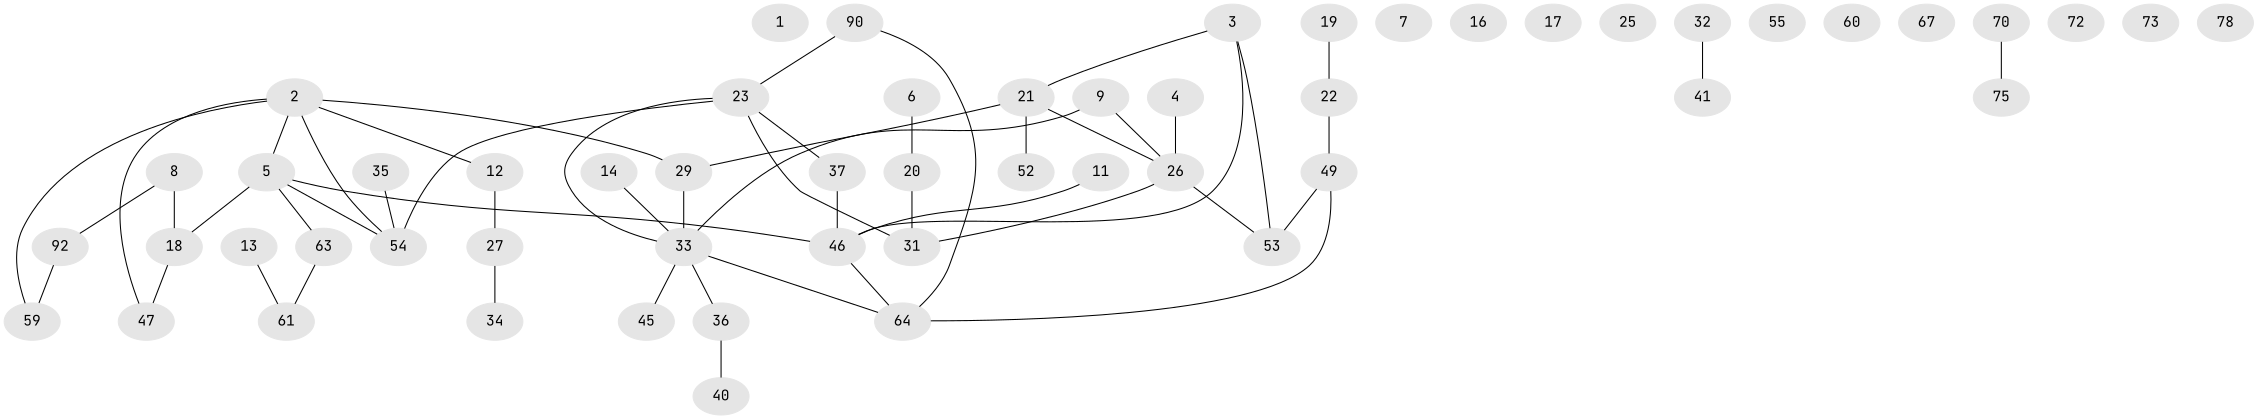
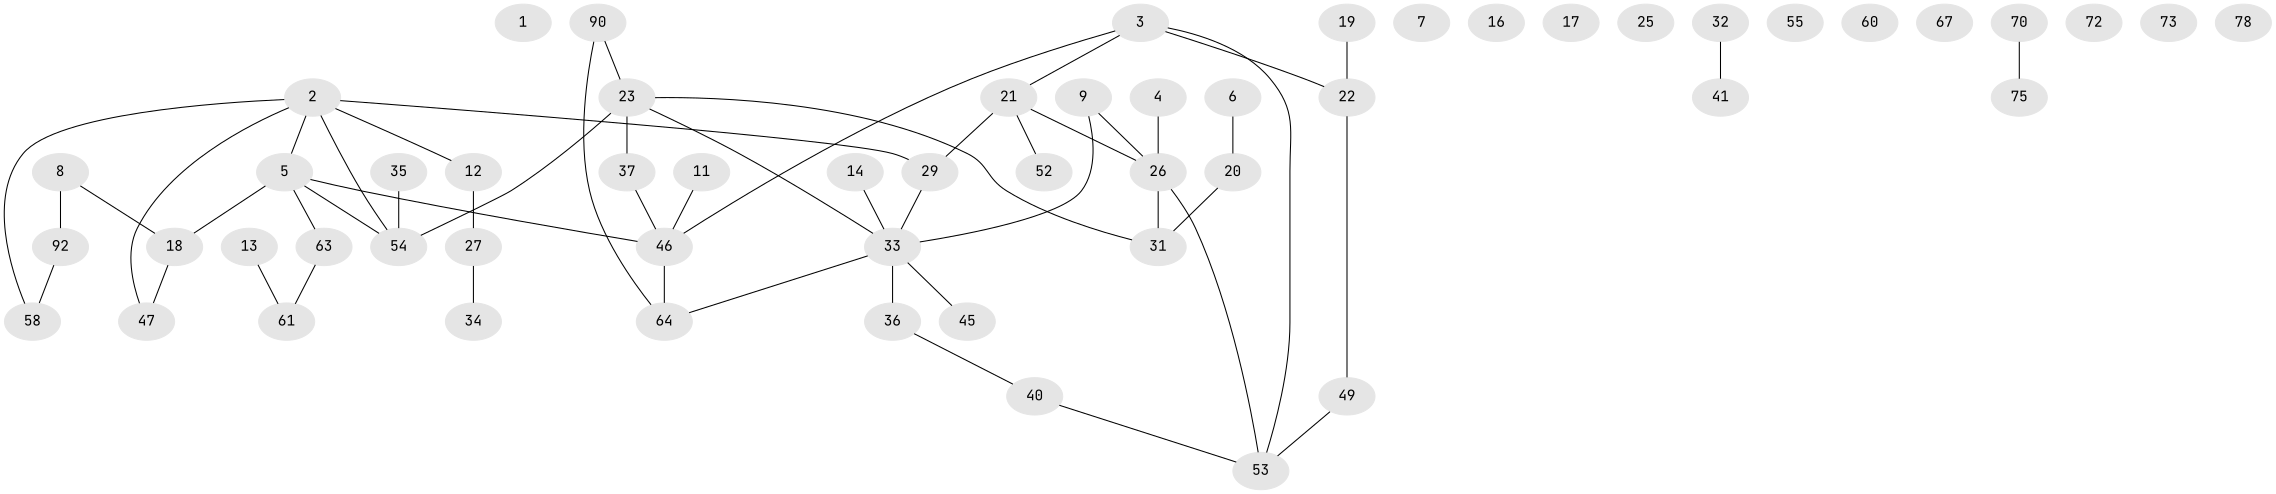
none -> (1269, 66)
(1164, 308) -> none
(32, 322) -> (32, 322)
none -> (1148, 434)
